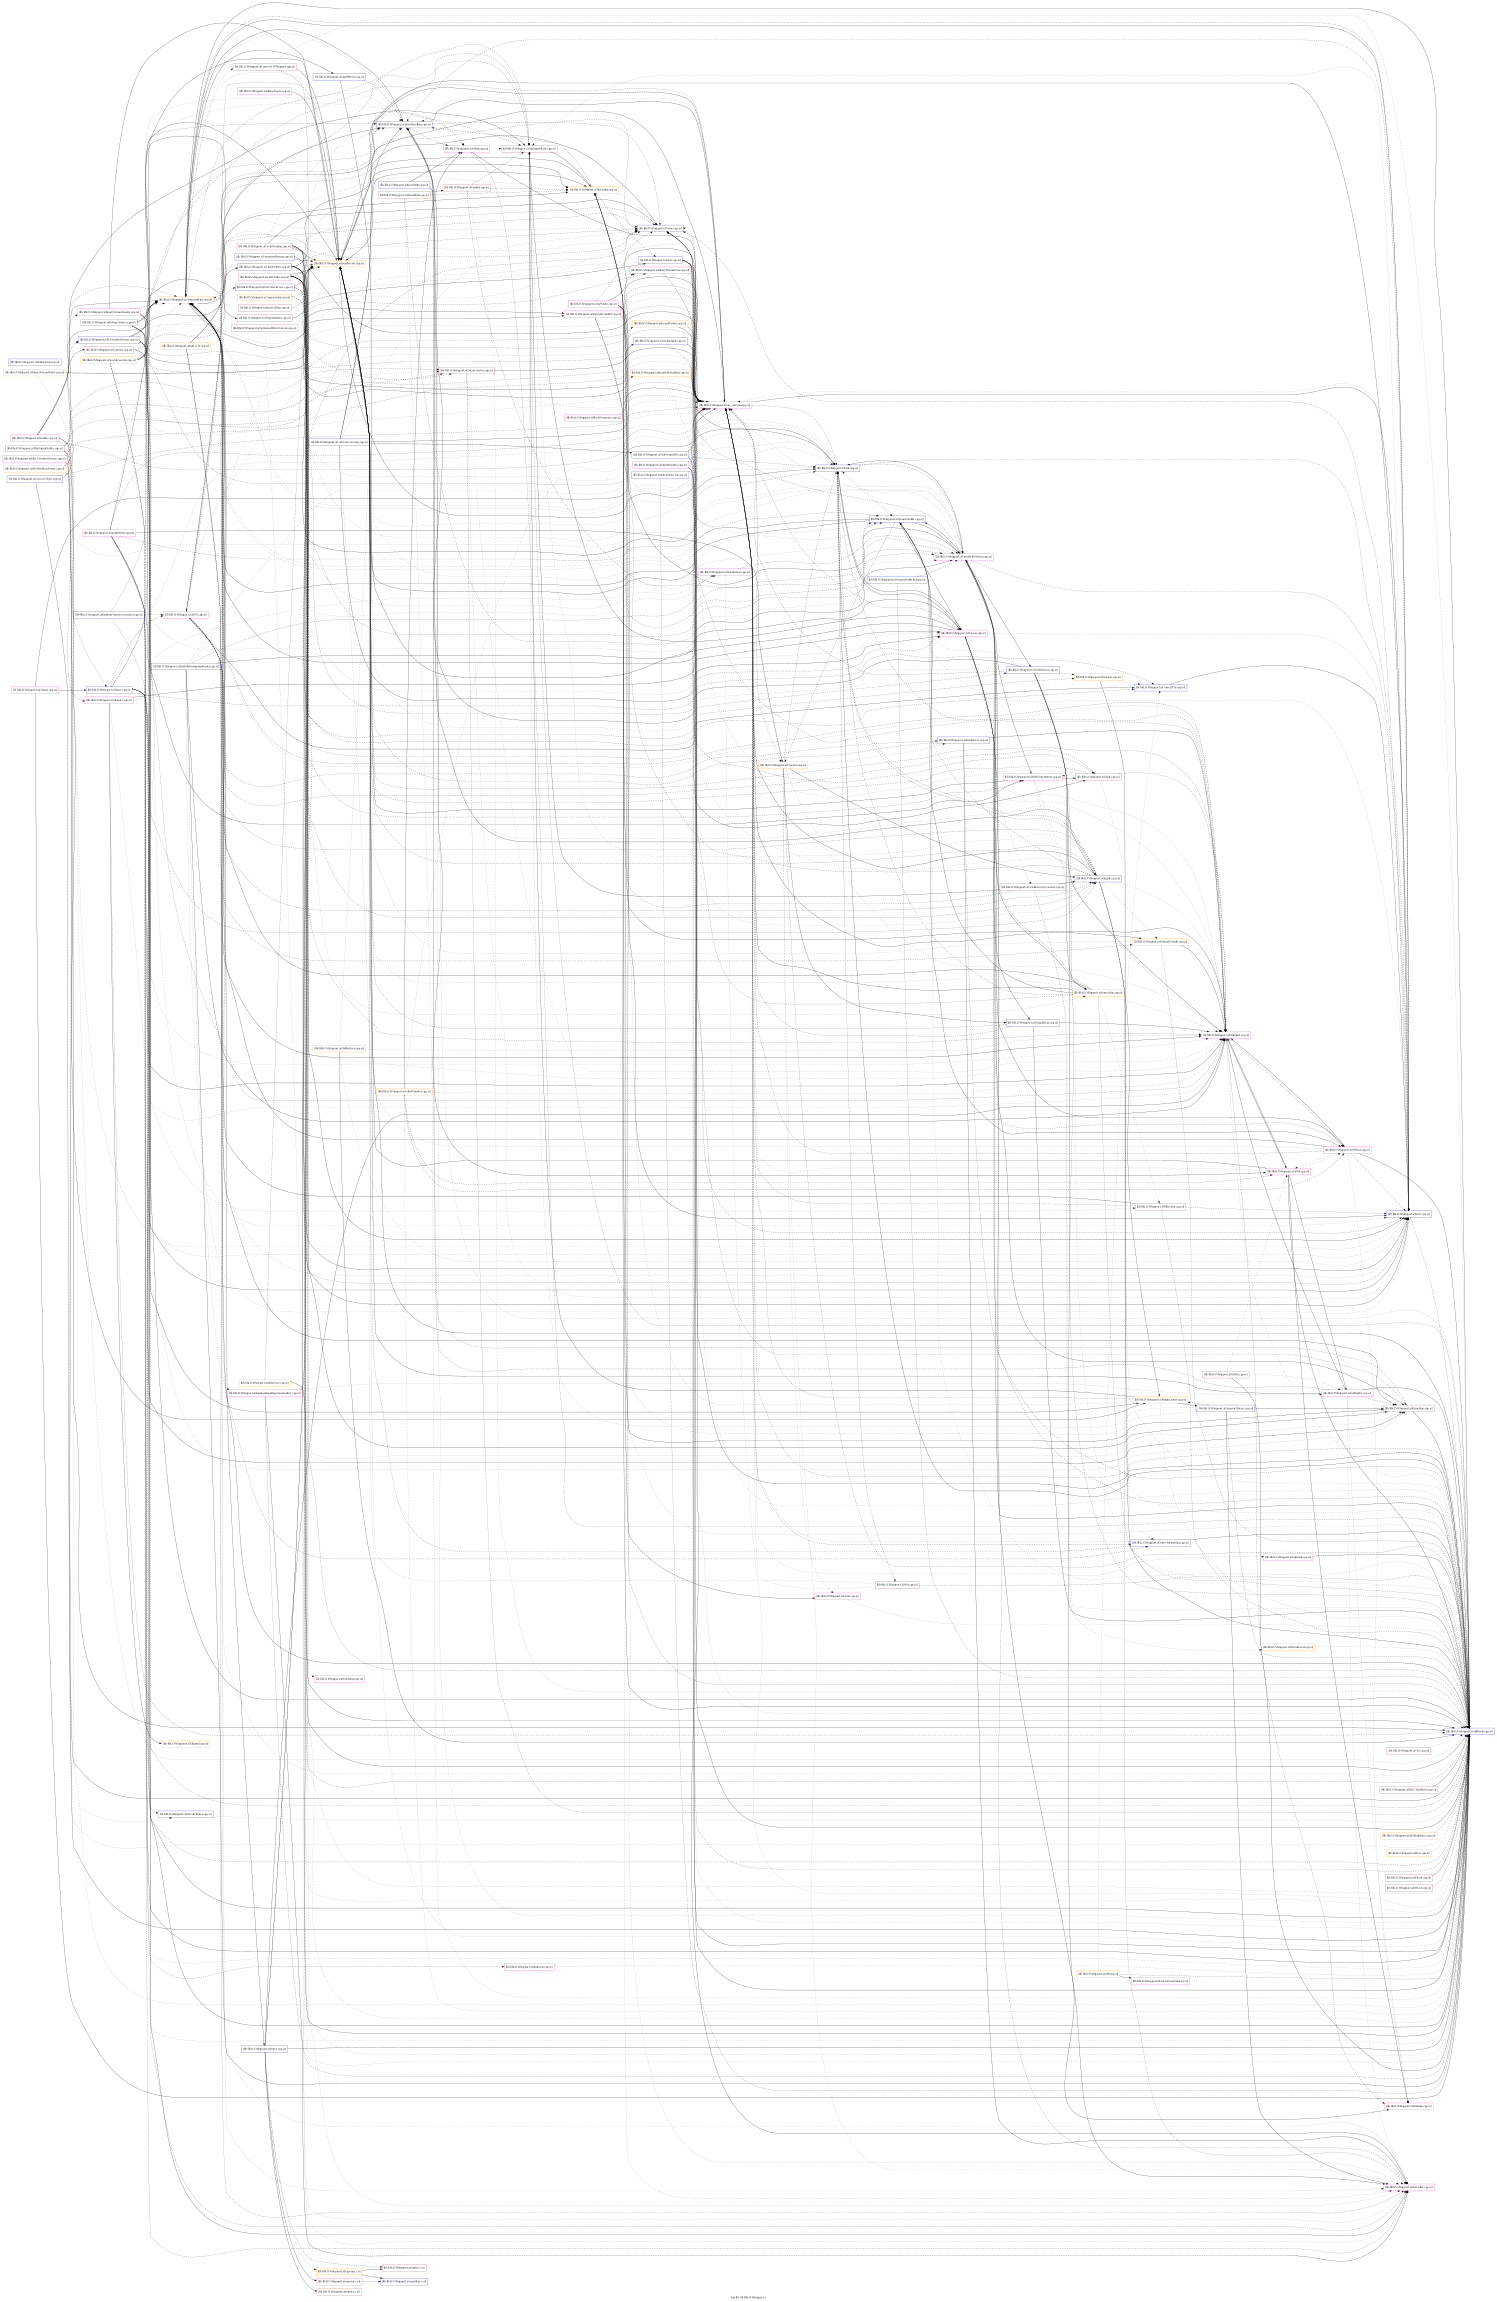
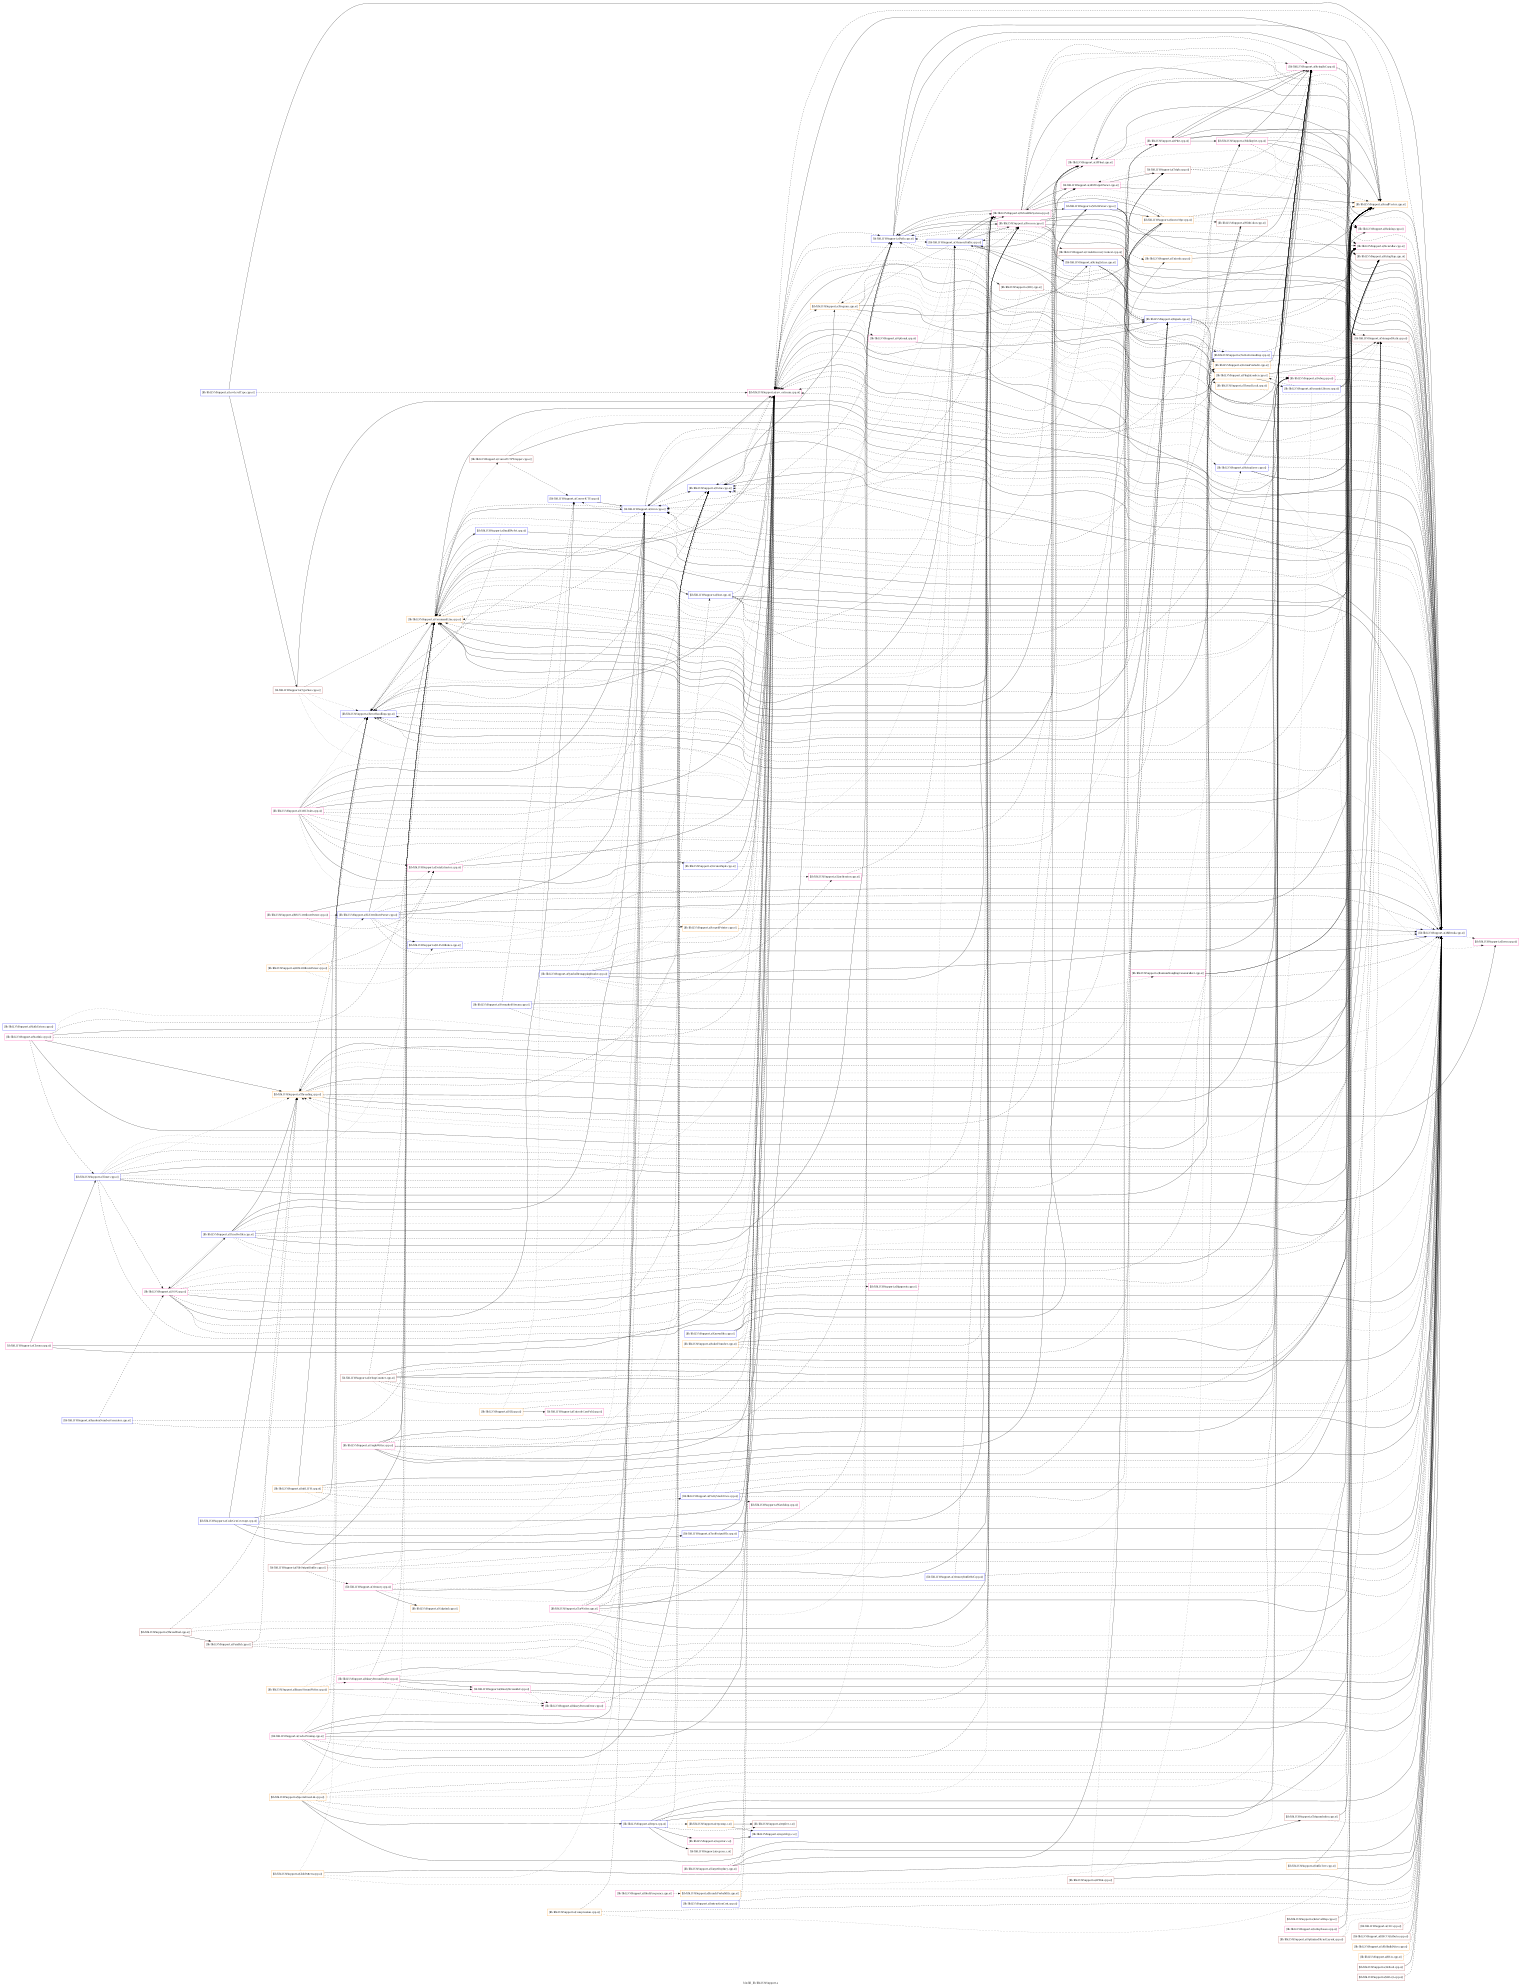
none -> (1280, 377)
(1191, 1624) -> (1468, 937)
